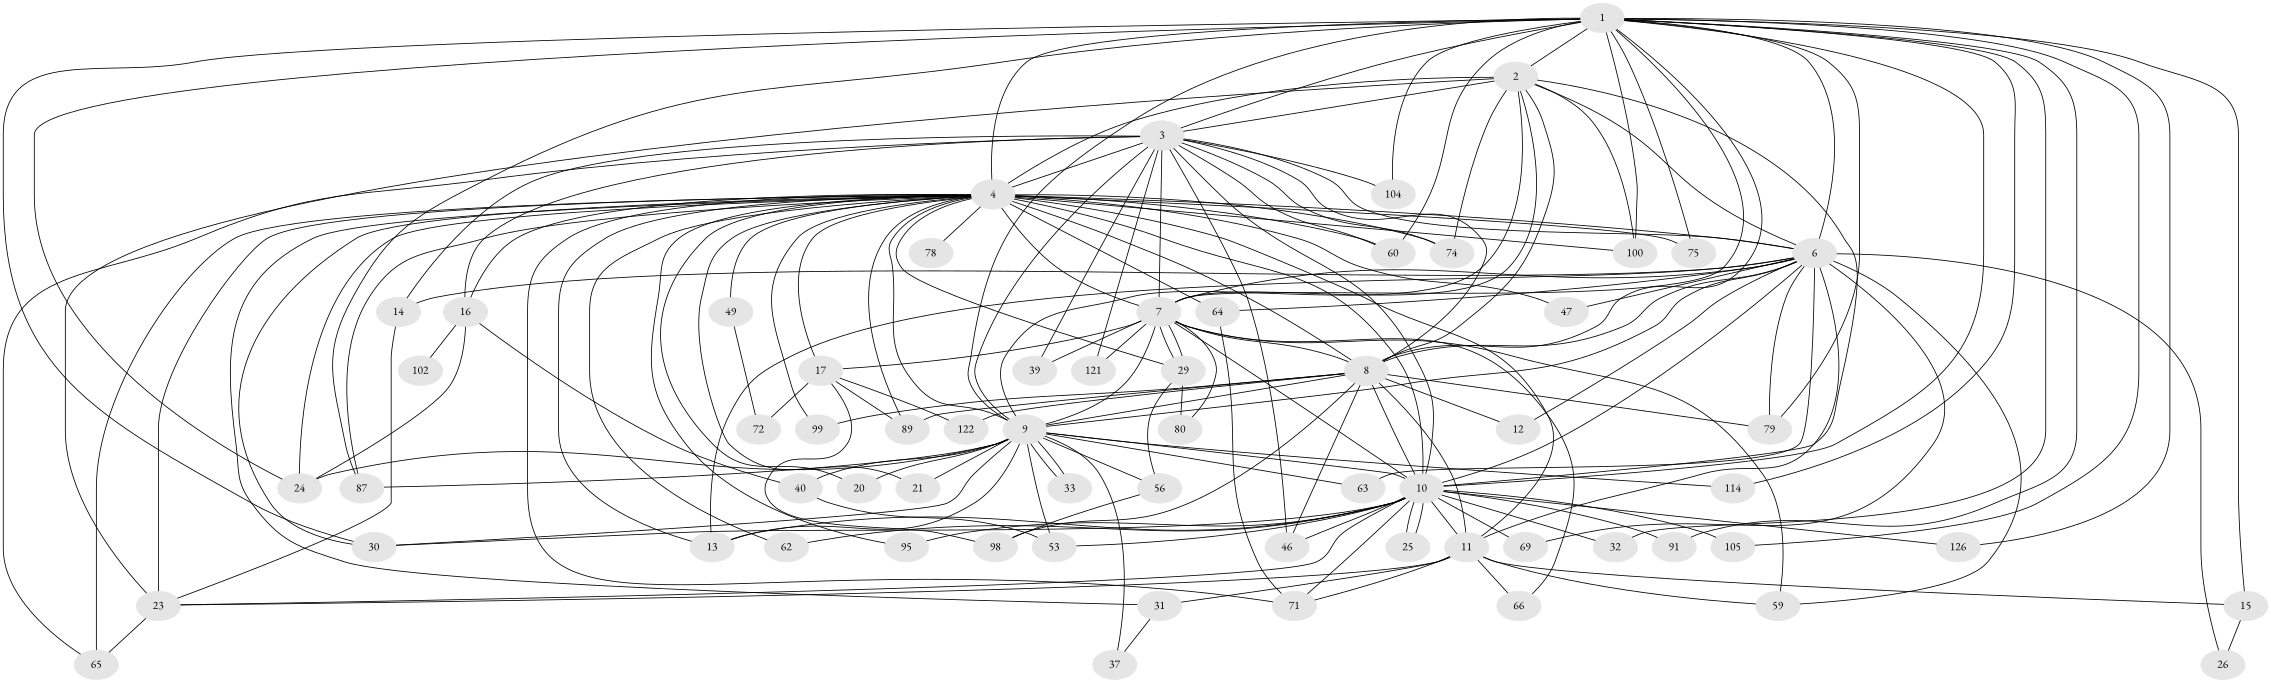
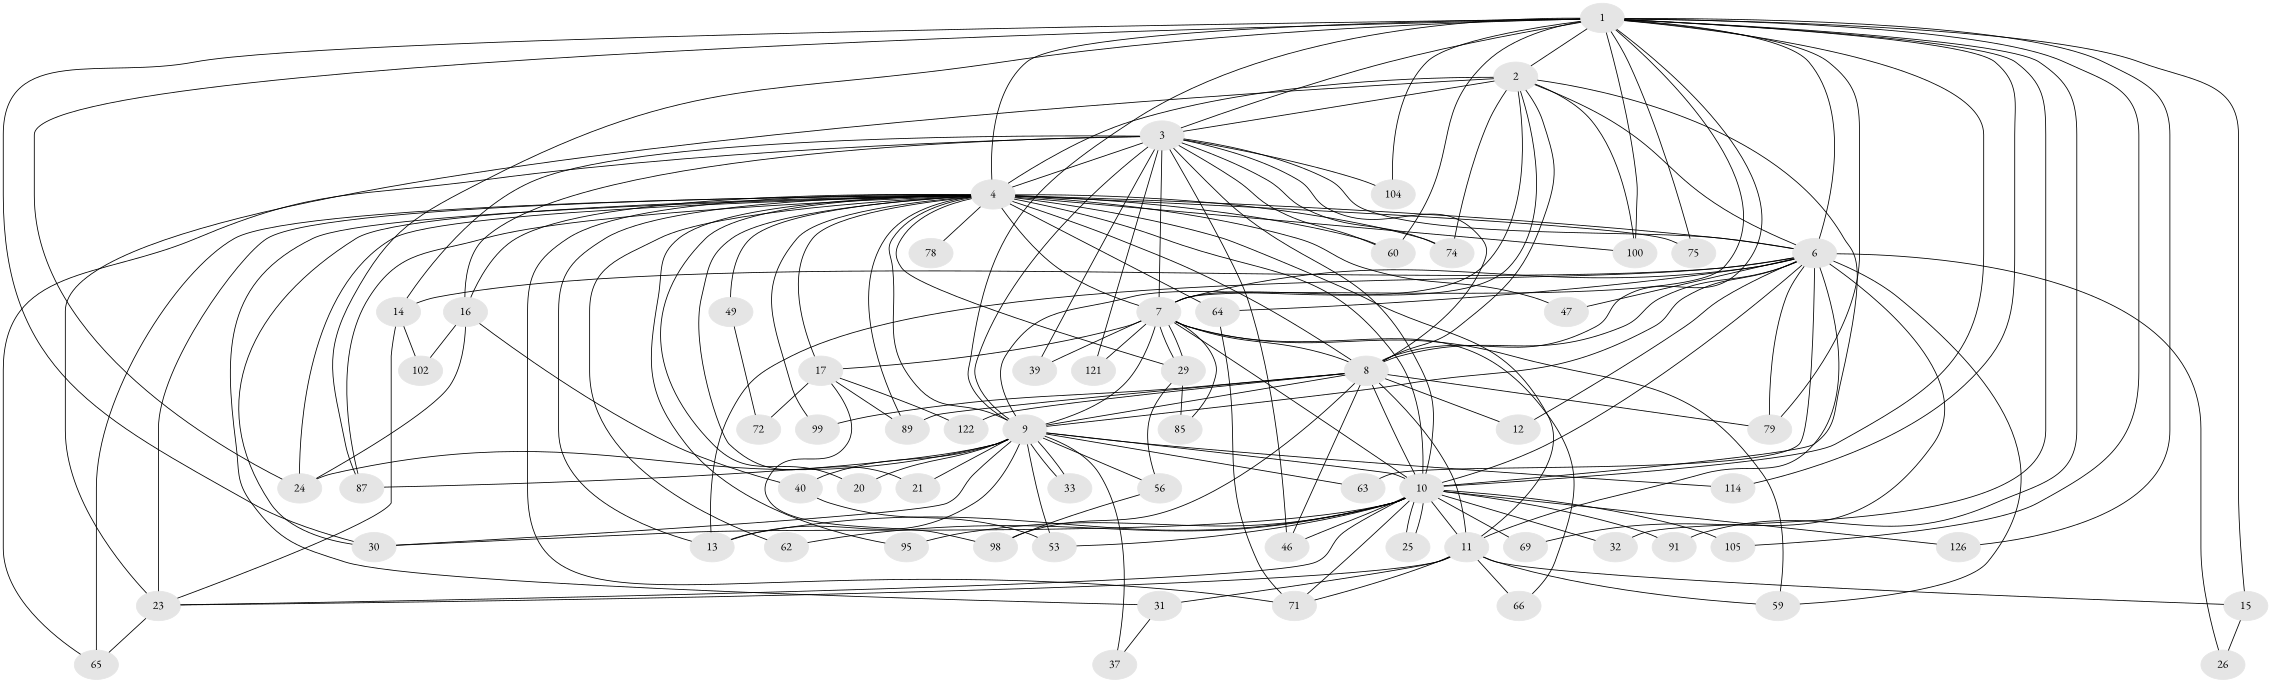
none -> (410, 341)
(1180, 430) -> (1180, 430)
